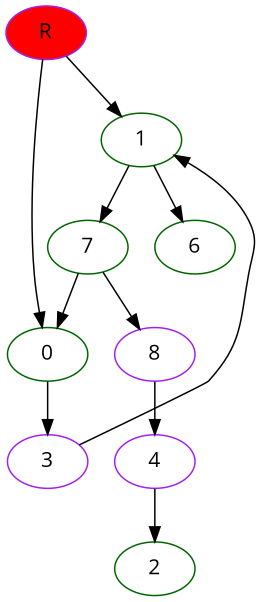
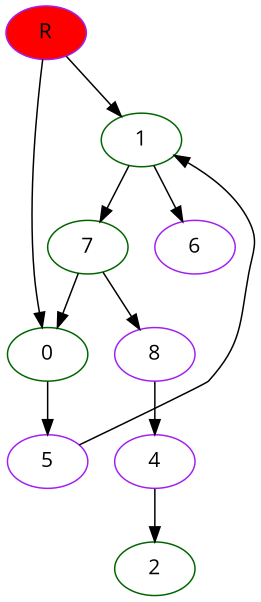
(195, 247) -> (195, 247)
(48, 462) -> (48, 462)
